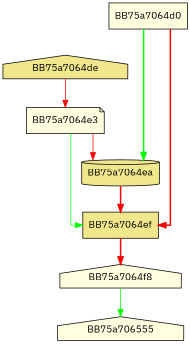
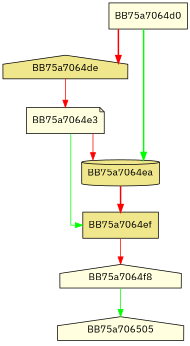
(170, 129) -> (118, 42)
(121, 248) -> (121, 248)
(121, 330) -> (121, 330)
